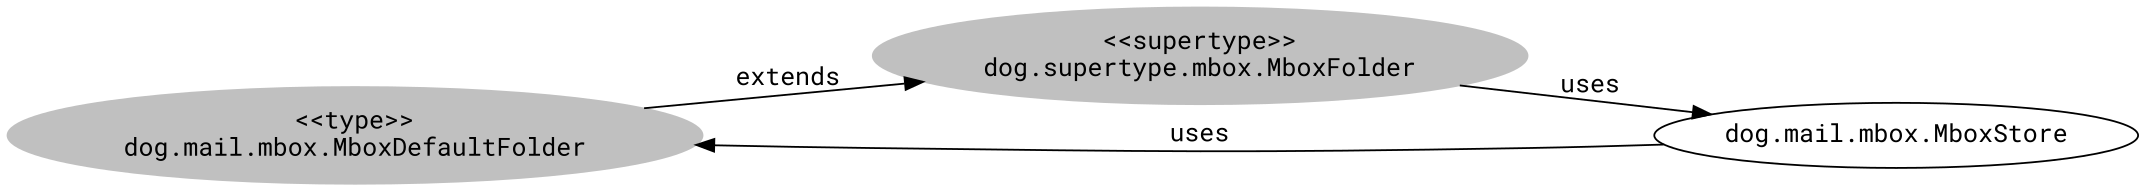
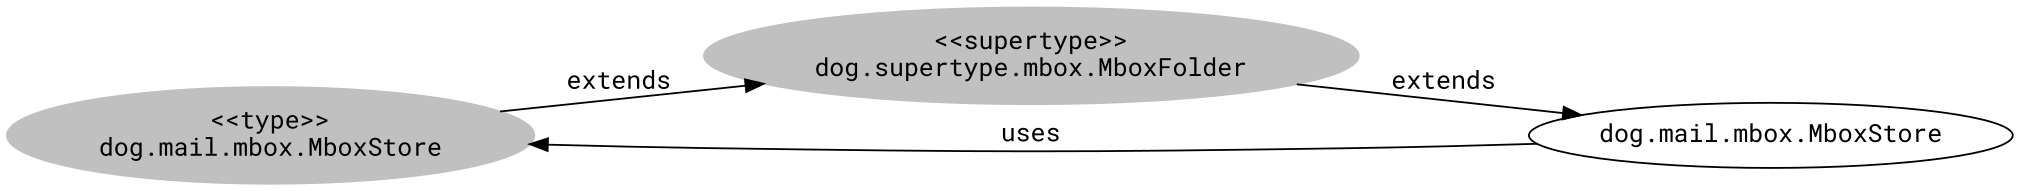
(1591, 86) -> (1444, 82)
(355, 135) -> (271, 135)
